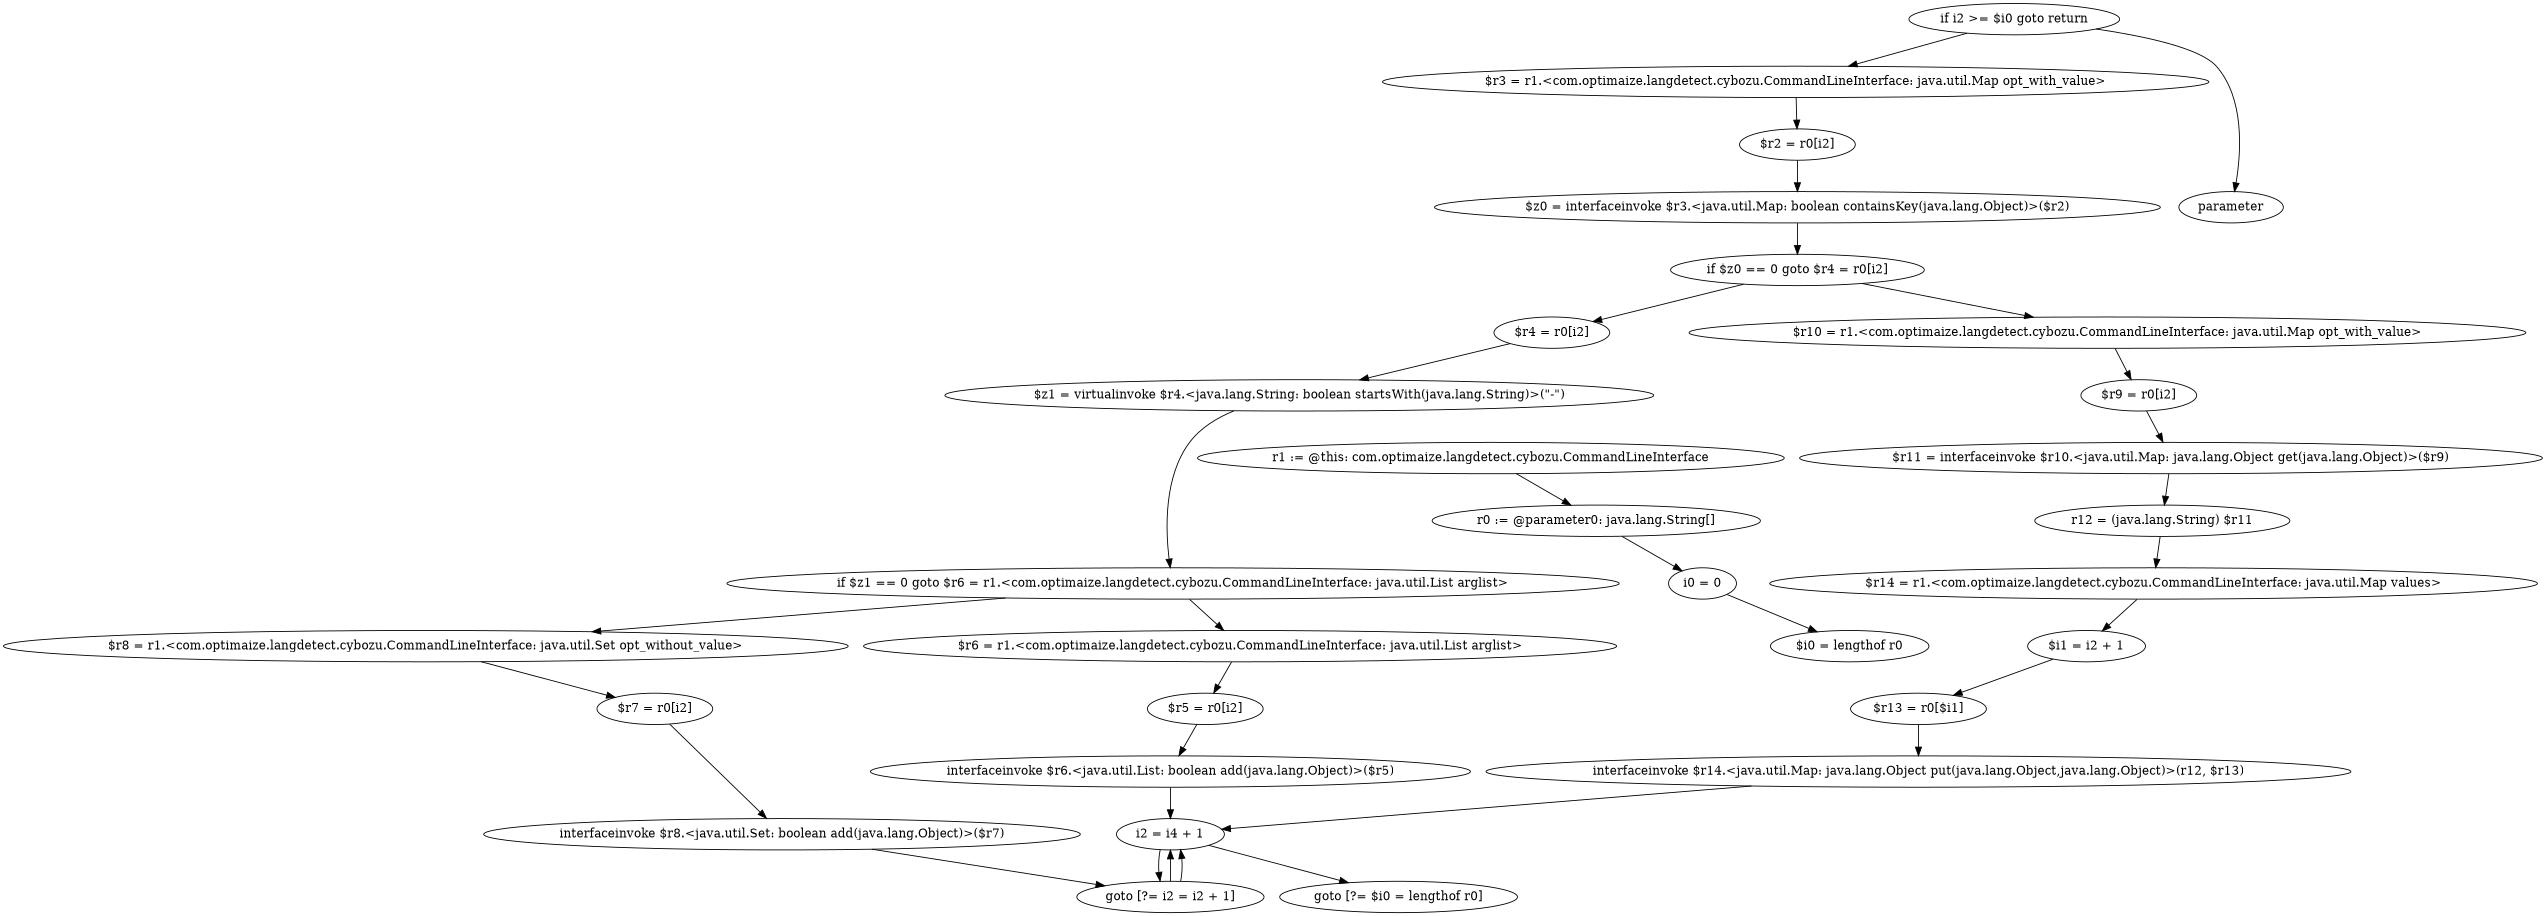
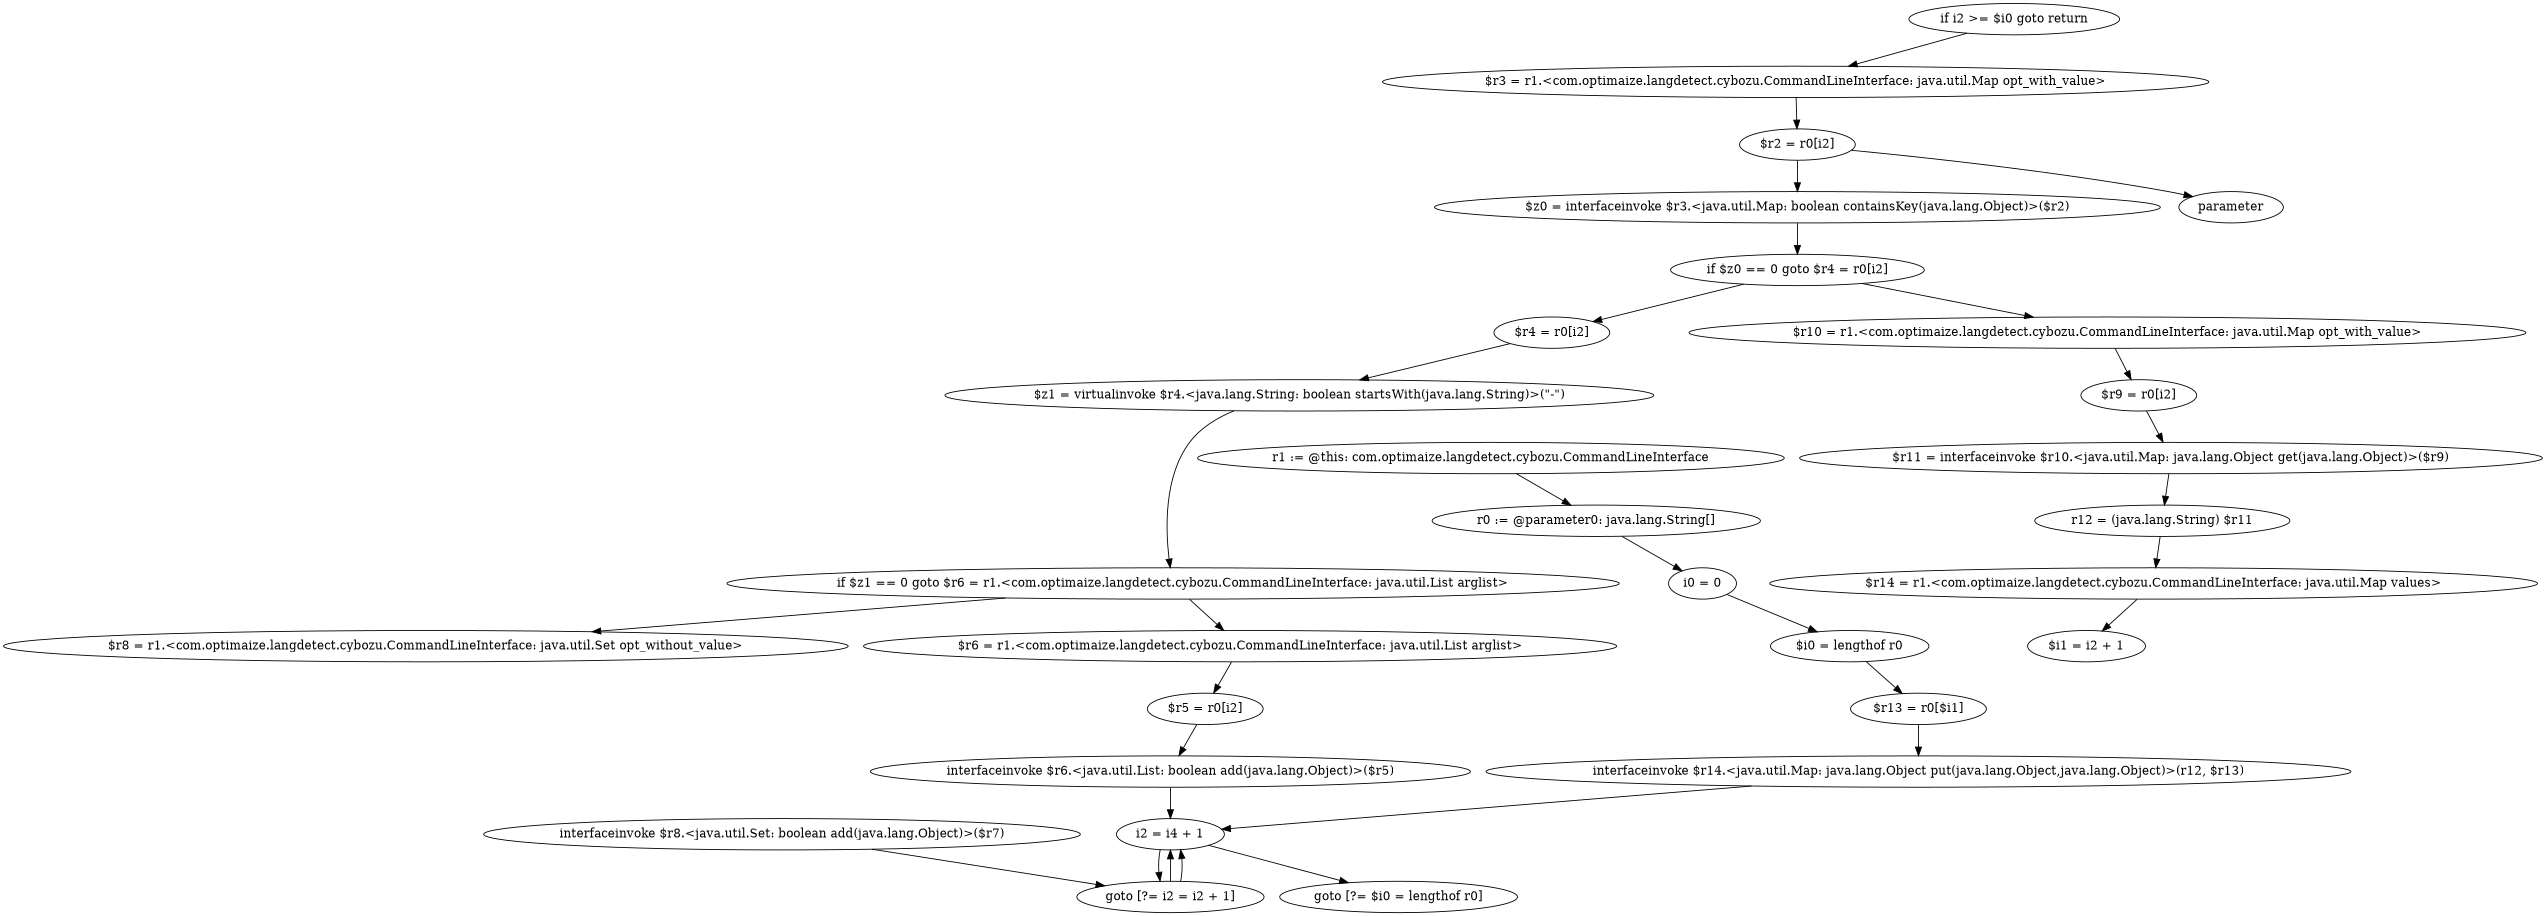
(2214, 64) -> (2018, 169)
(2007, 676) -> (1881, 675)
(655, 709) -> none
